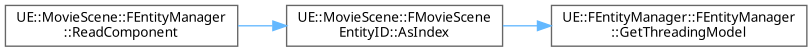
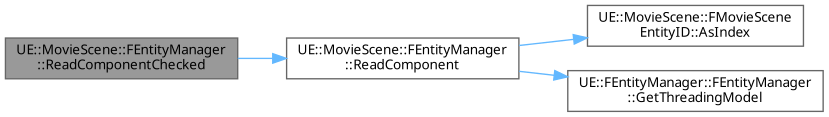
(520, 26) -> (537, 73)
none -> (122, 58)
